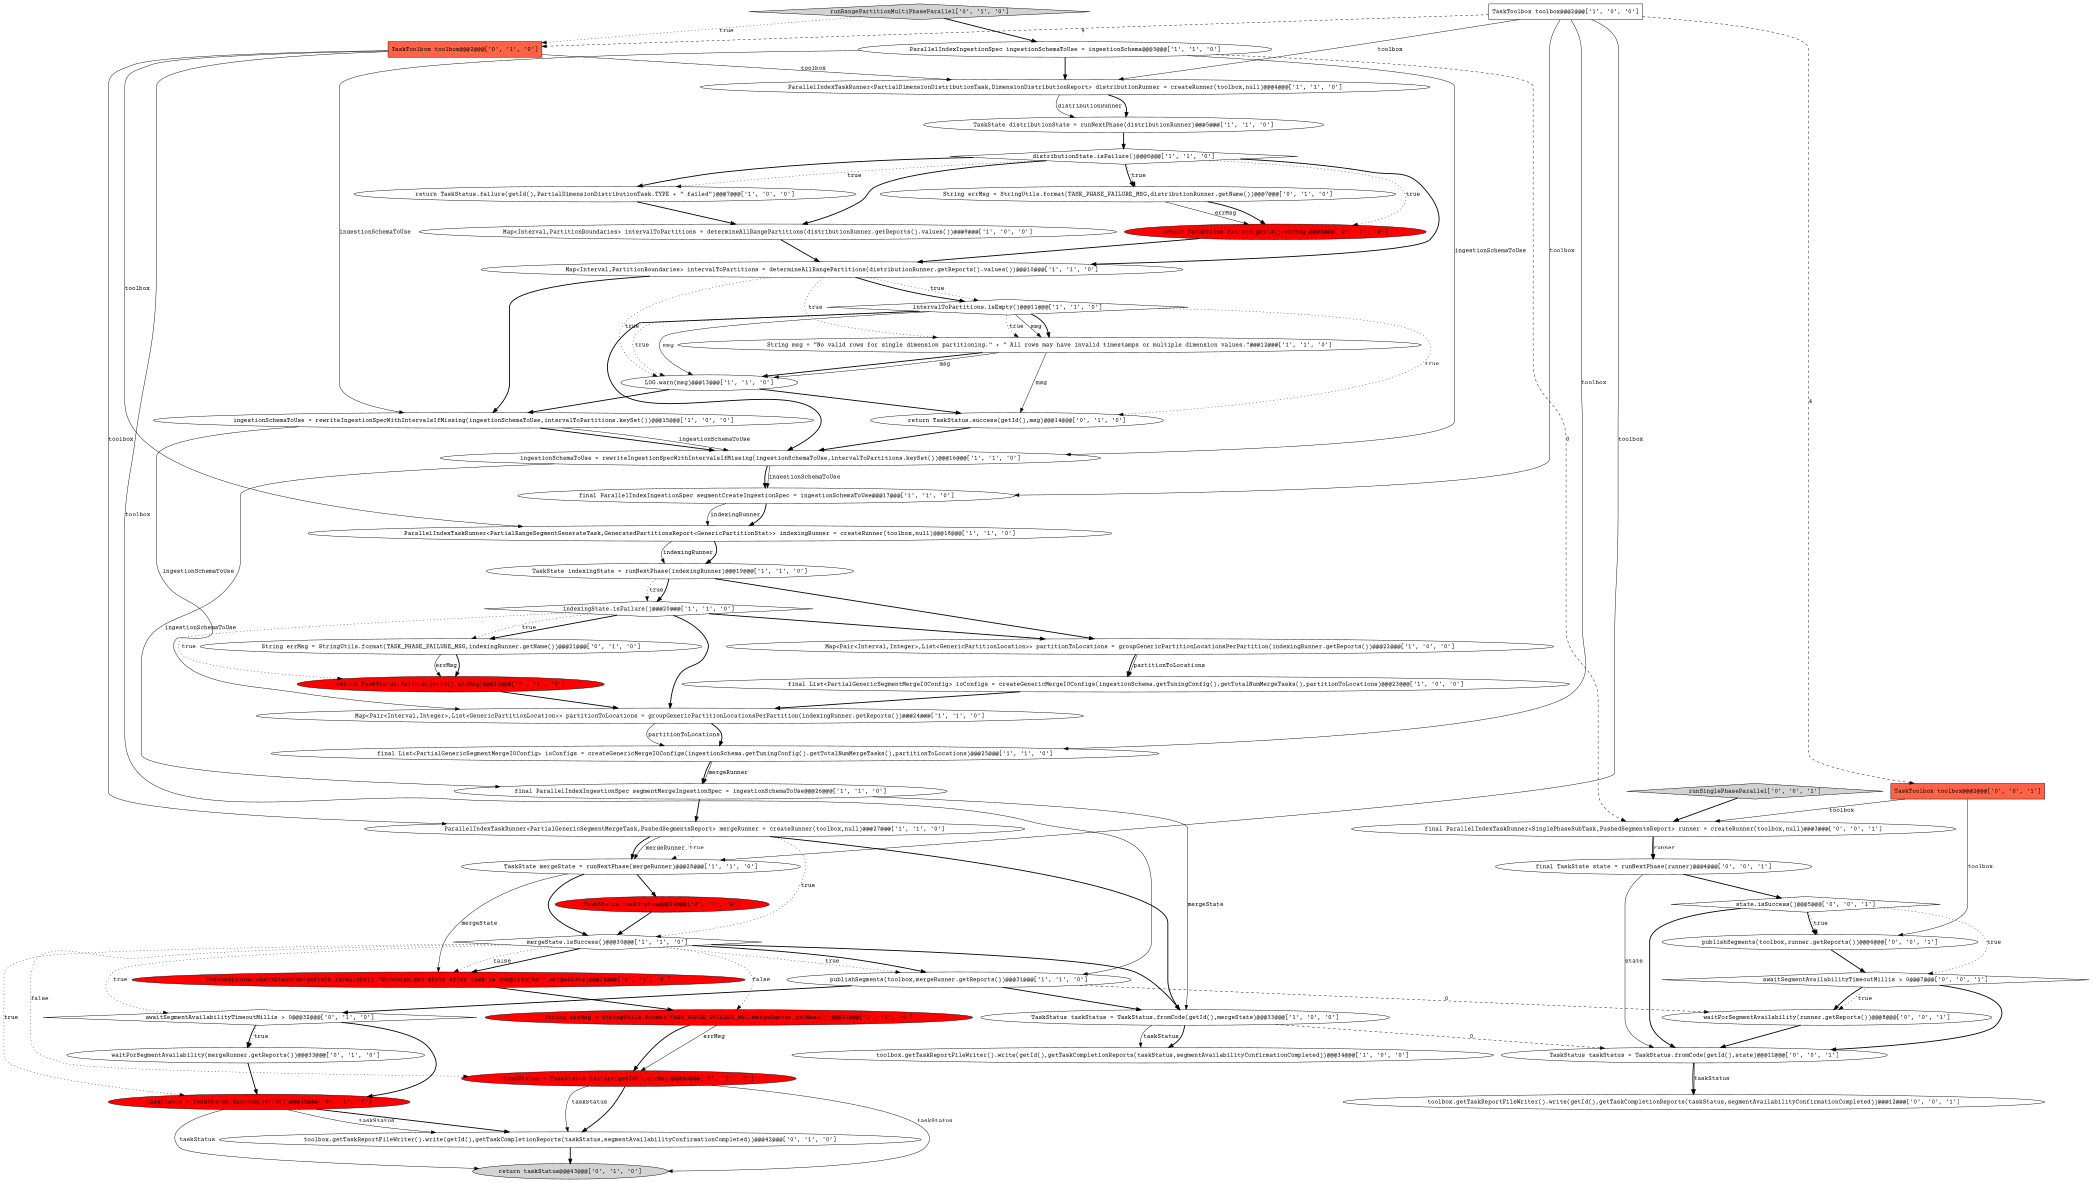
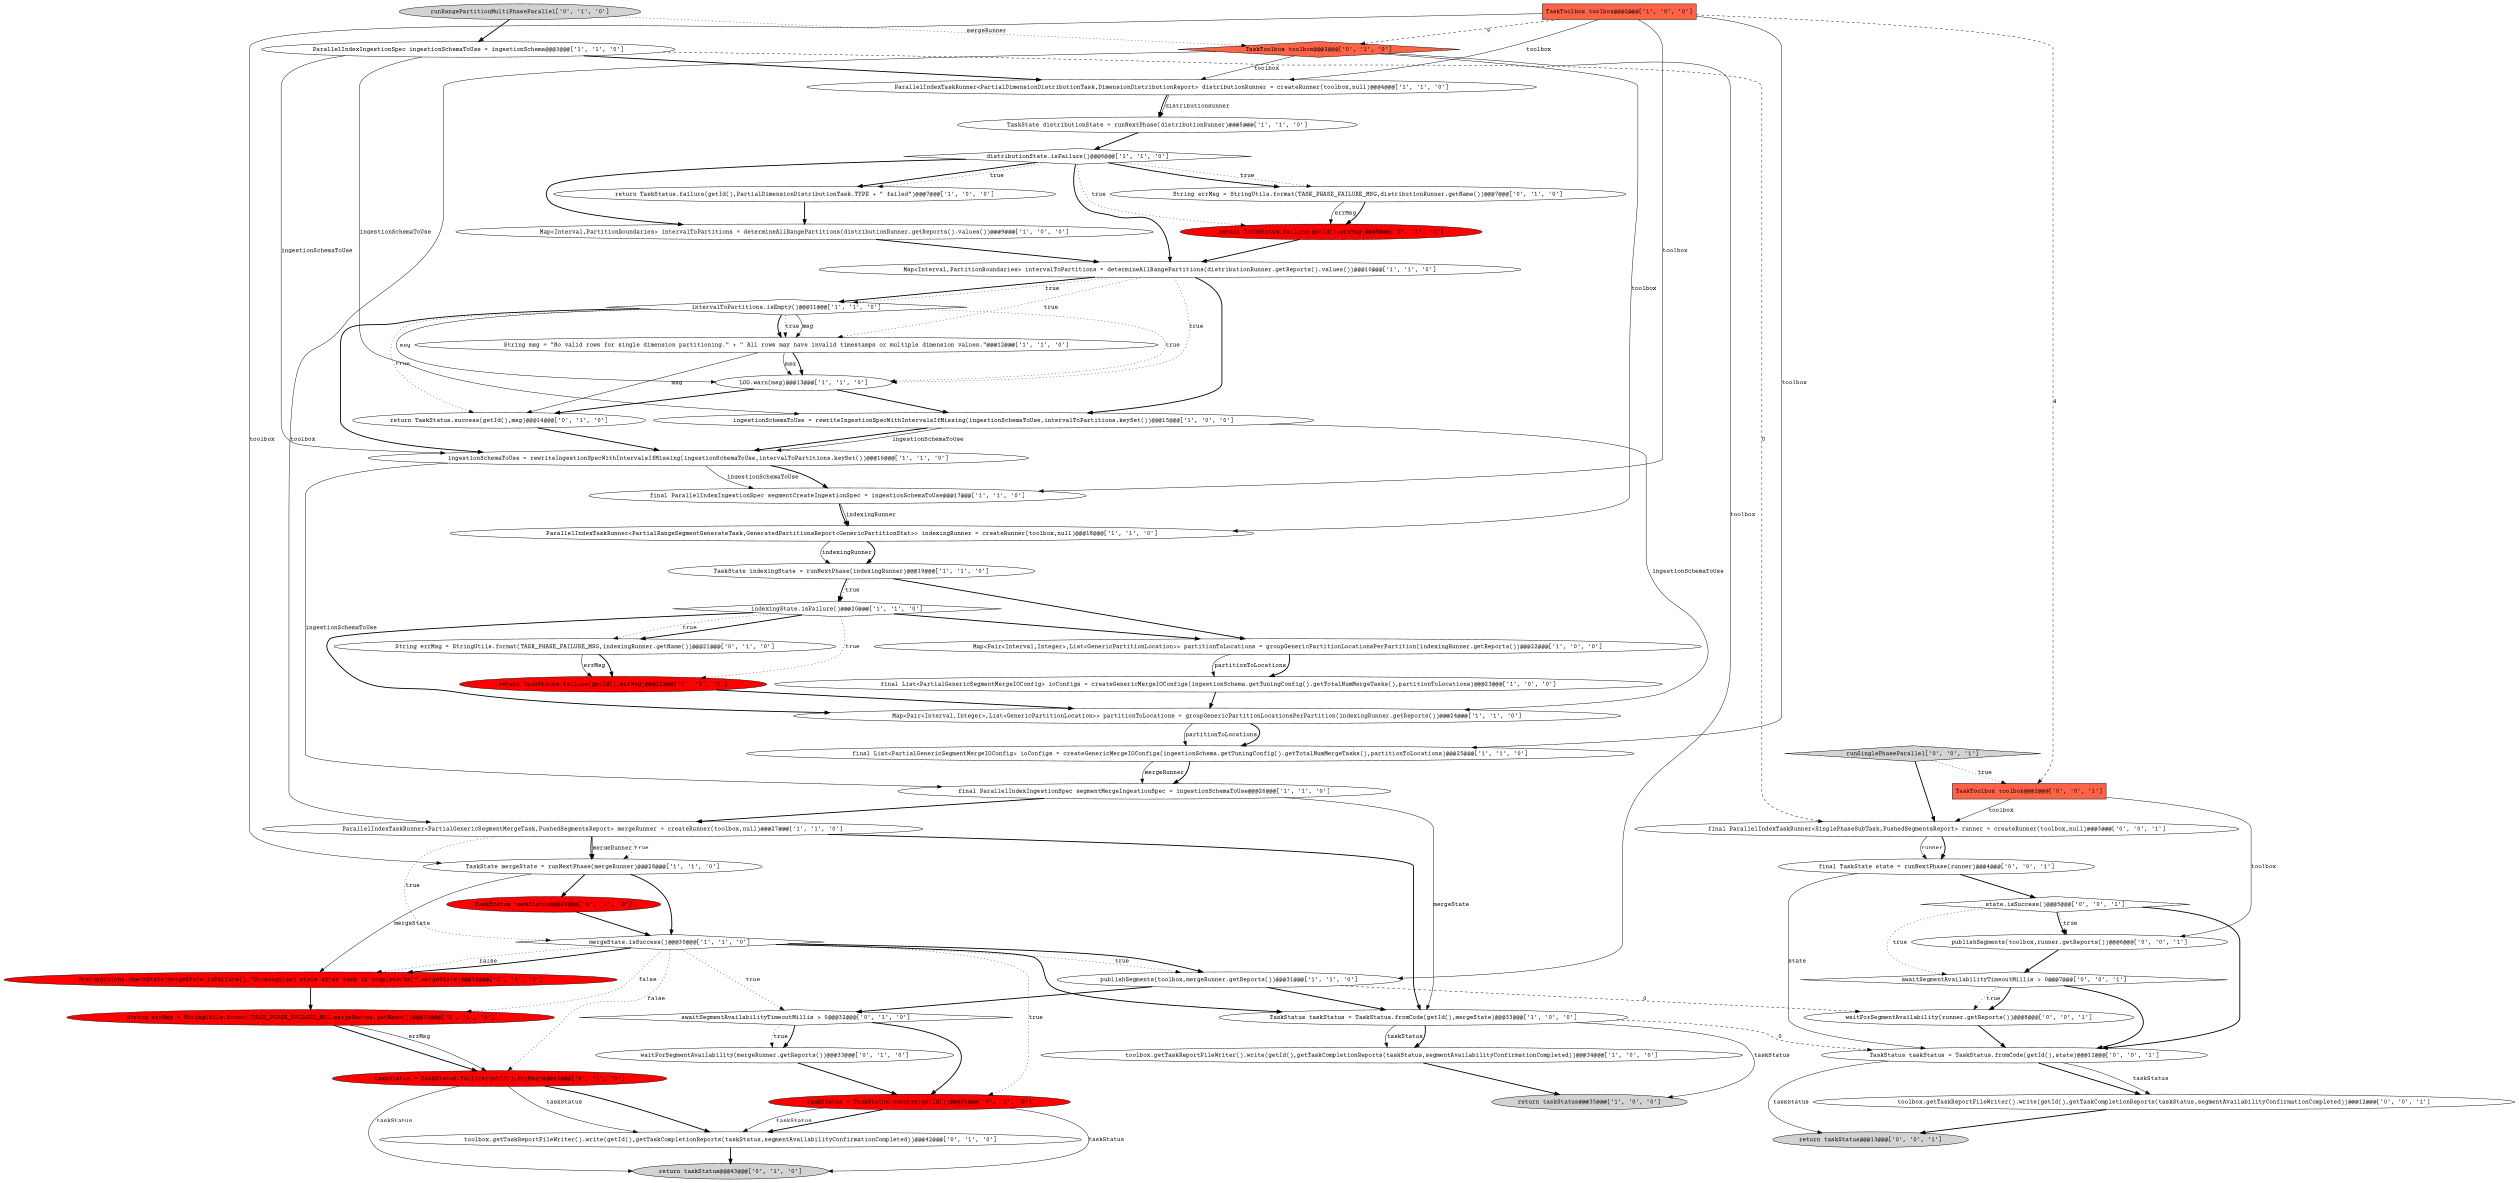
(920, 12) -> (520, 12)
(1566, 12) -> (1619, 12)
(727, 31) -> (987, 31)
(465, 49) -> (1319, 49)
none -> (1967, 771)
none -> (1589, 1102)
none -> (1871, 1140)
